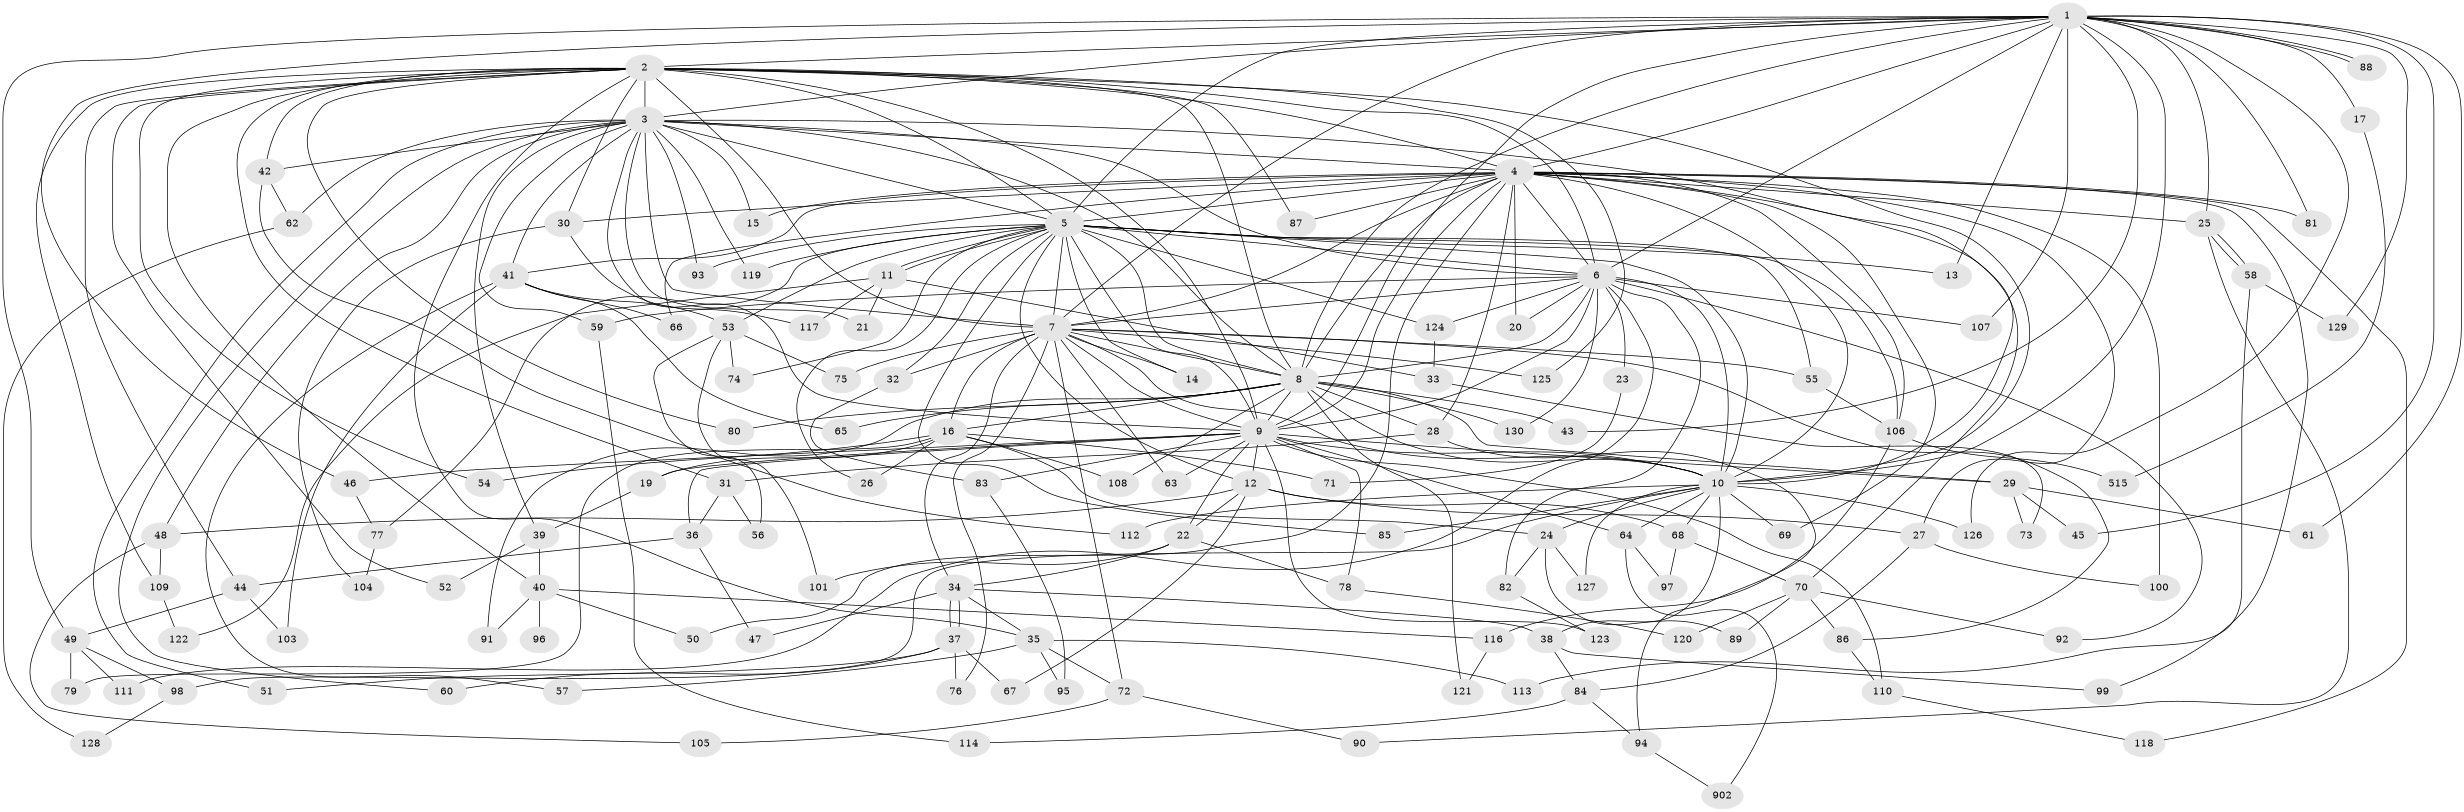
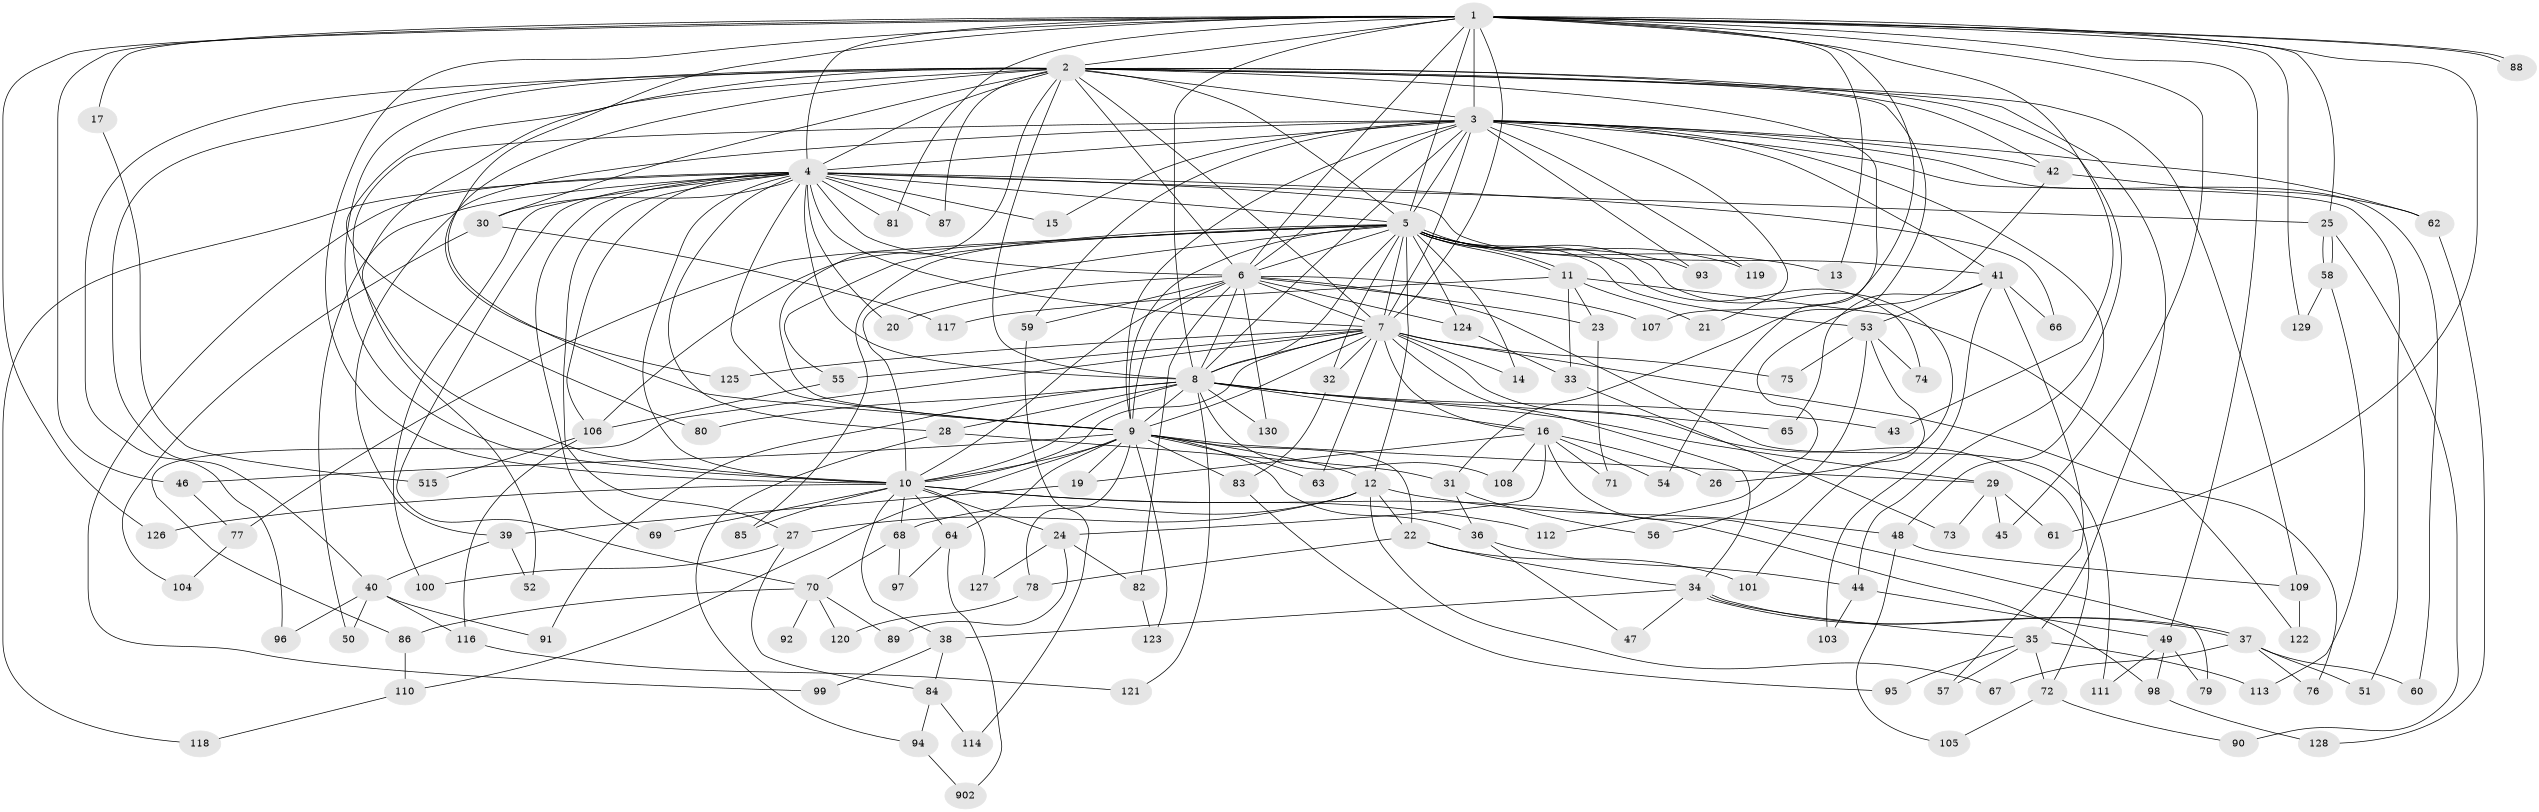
none -> (294, 104)
none -> (1582, 300)
(2014, 400) -> none
